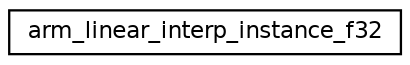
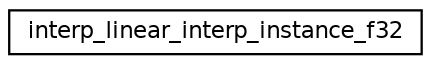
(205, 32) -> (215, 32)
